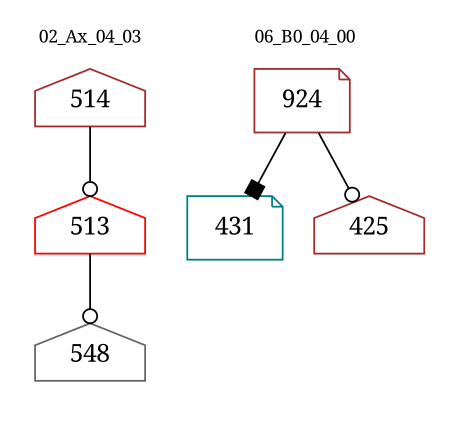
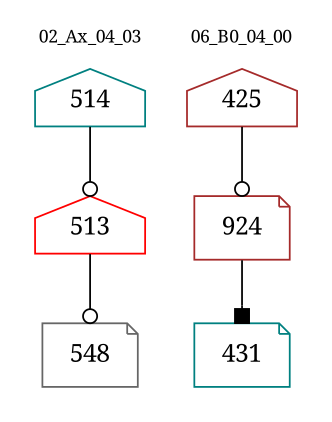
(90, 101) -> (90, 101)
(334, 161) -> (242, 154)
(90, 355) -> (90, 355)
